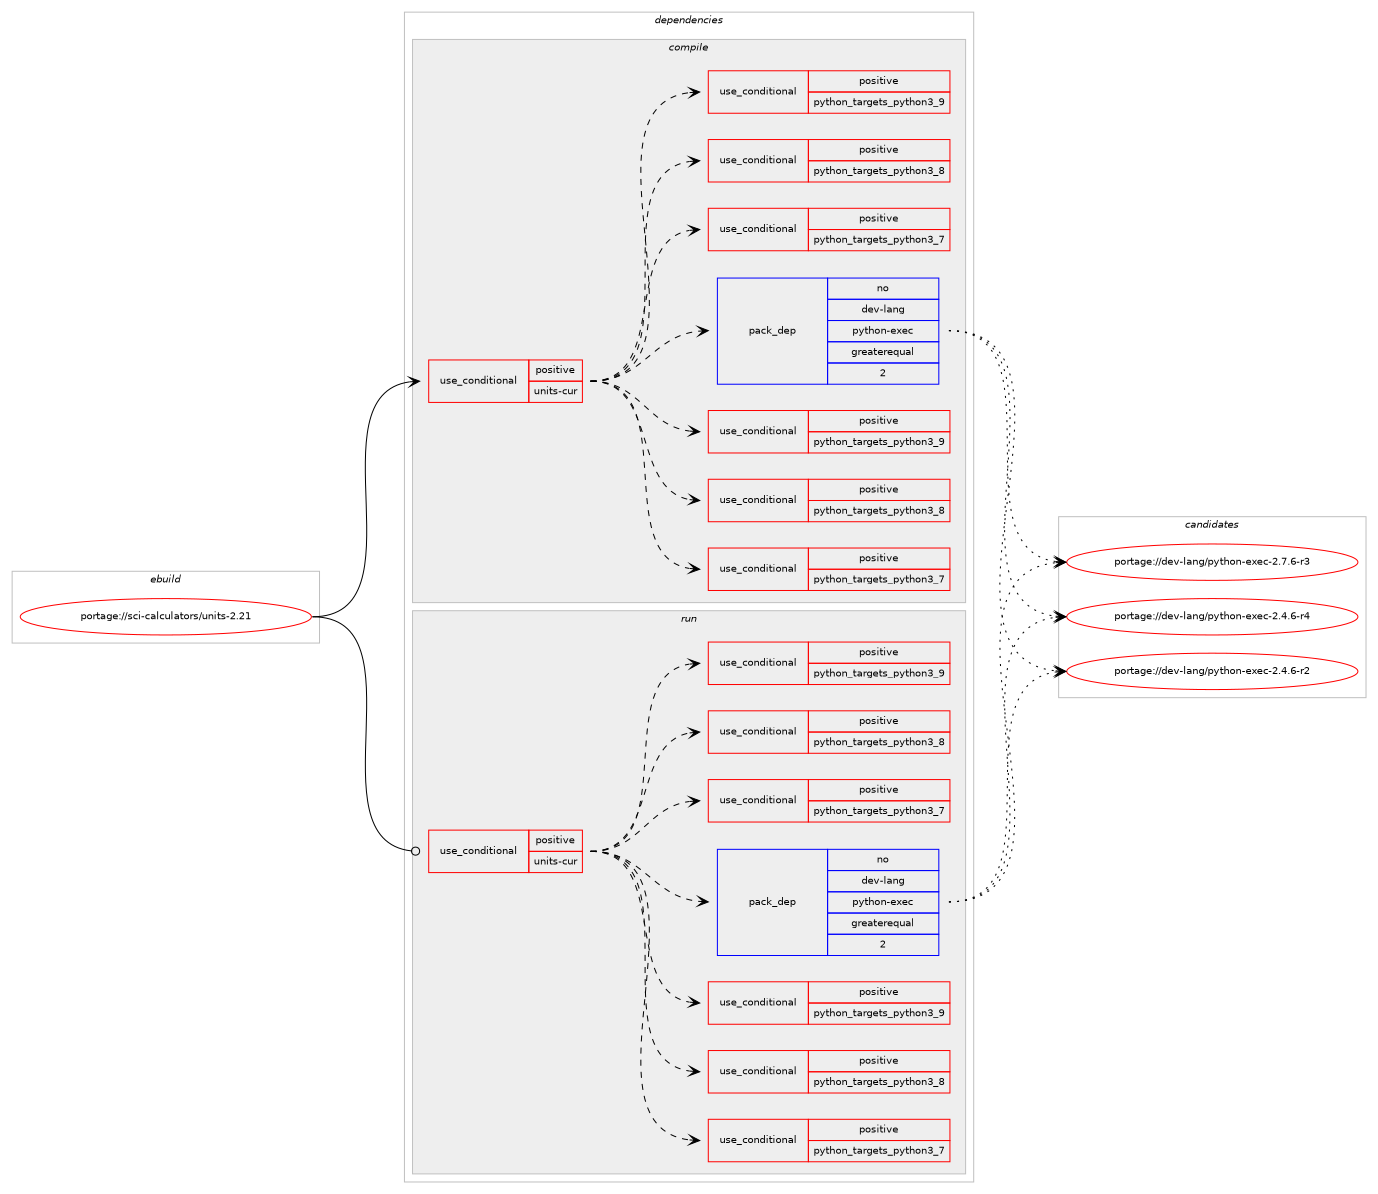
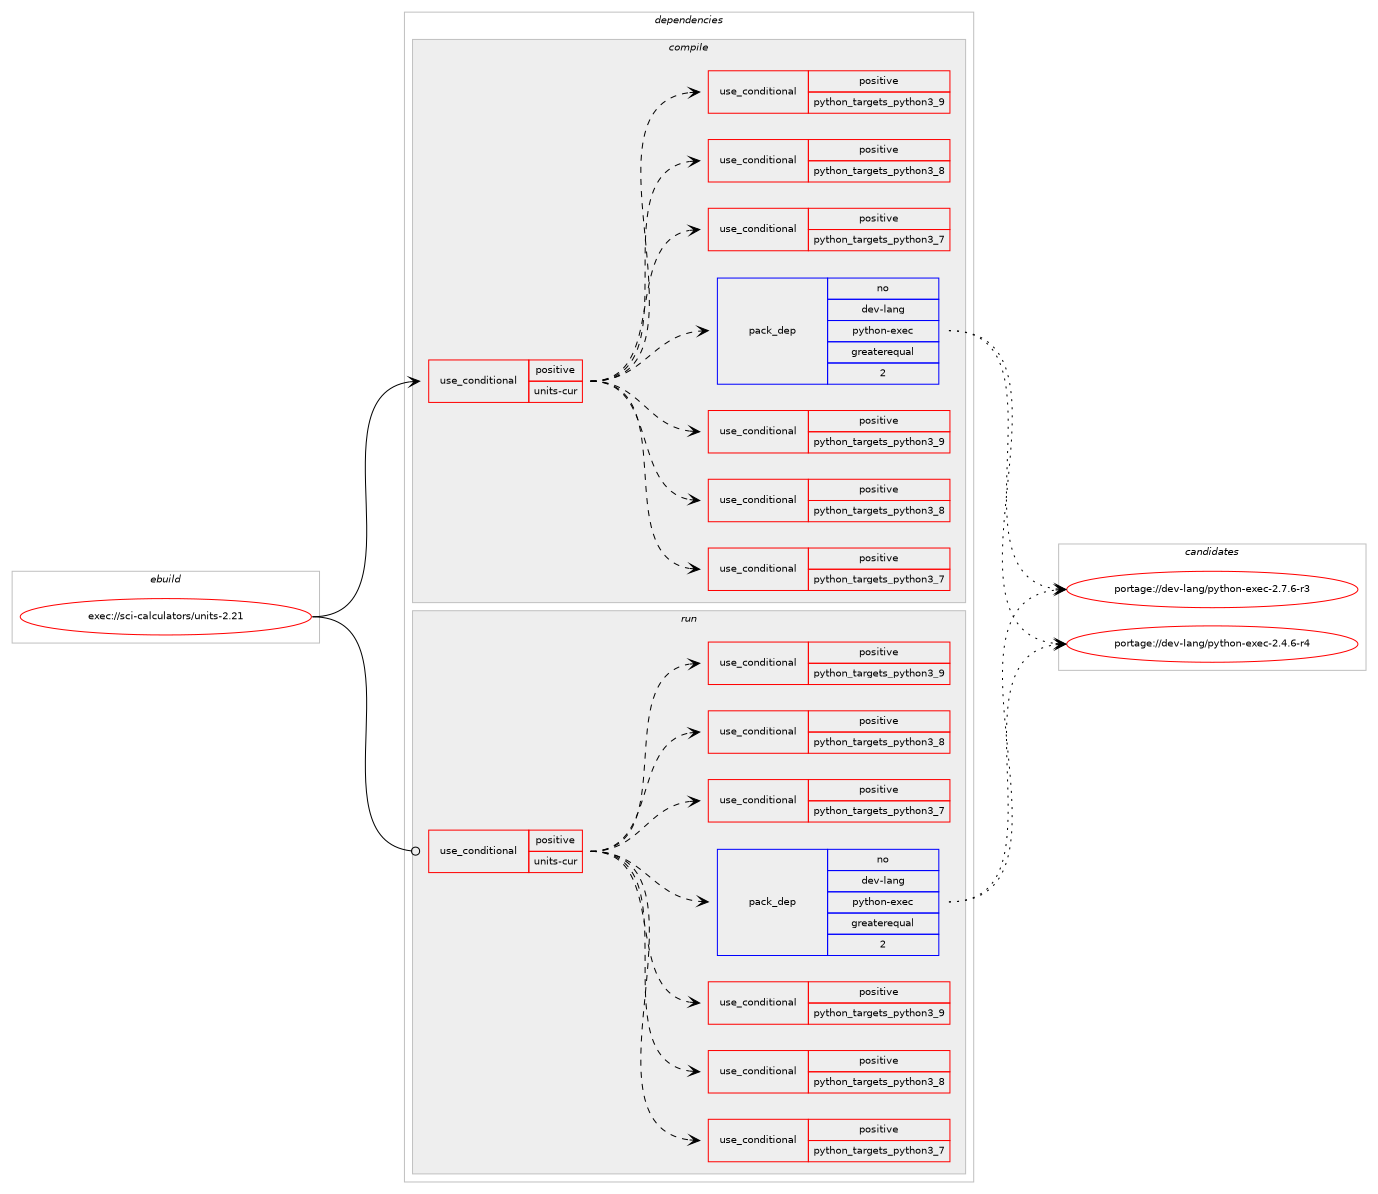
(166, 617) -> (166, 617)
(1212, 671) -> none
